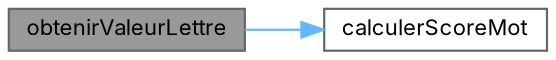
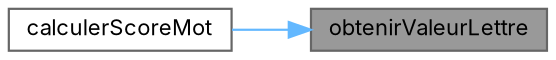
(273, 30) -> (260, 30)
